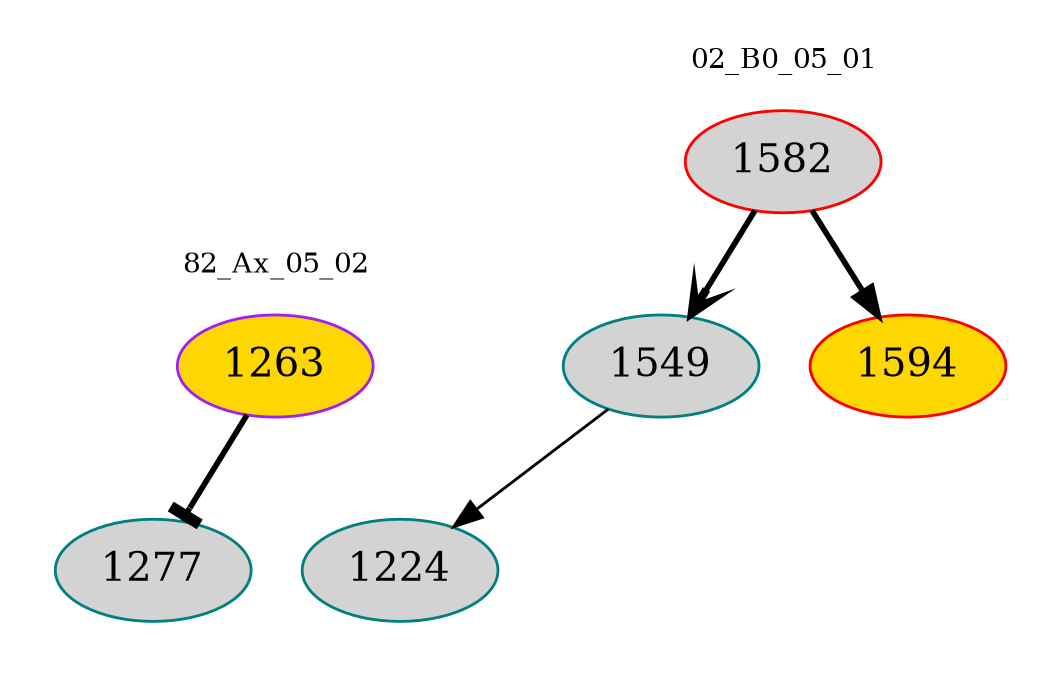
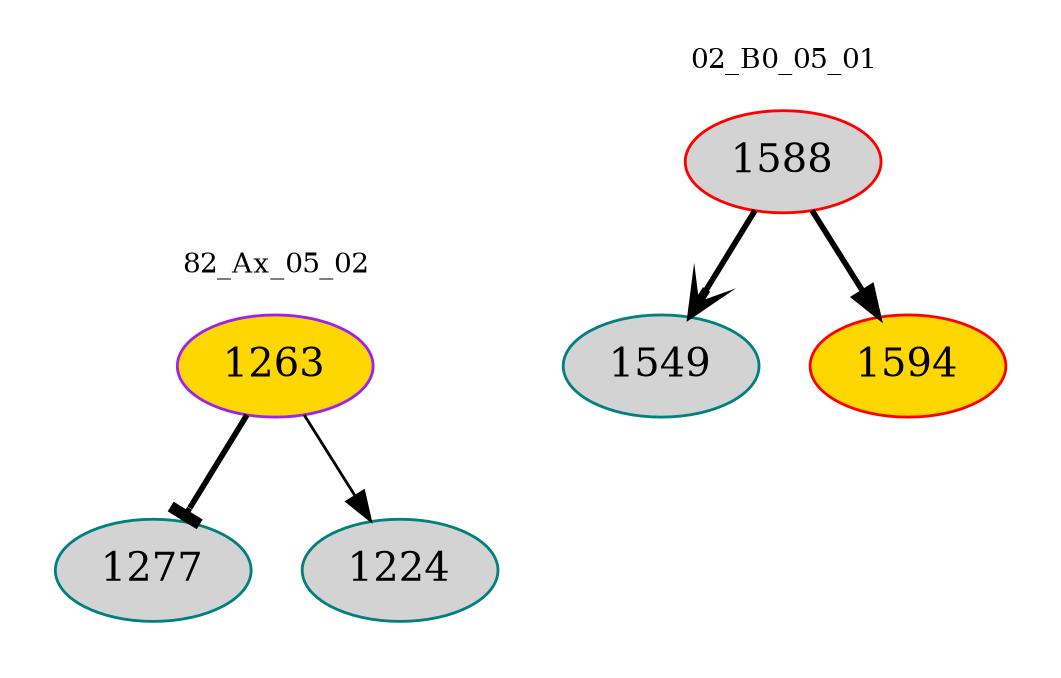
(783, 162) -> (783, 162)
(543, 459) -> (330, 455)
